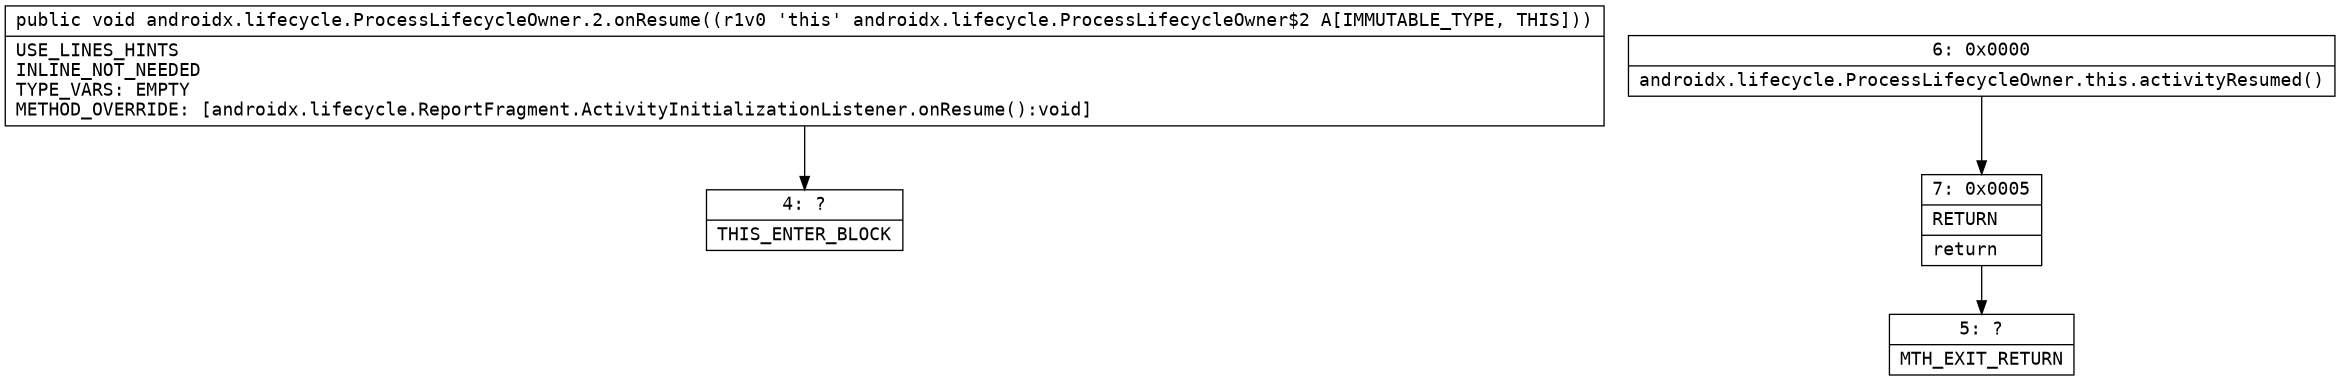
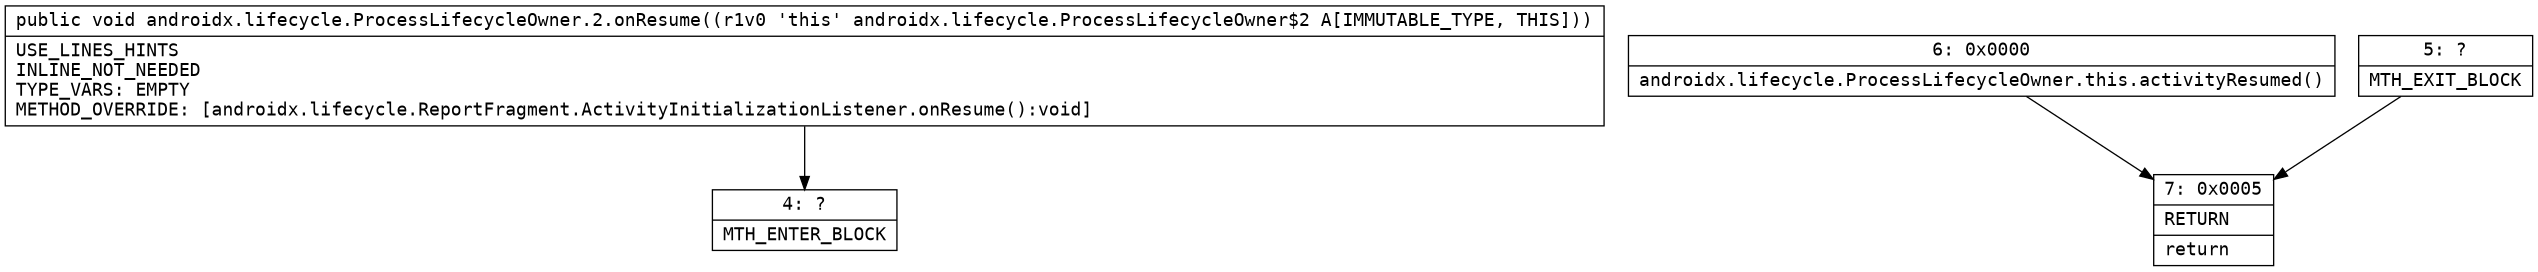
(805, 235) -> (805, 235)
(1982, 283) -> (2343, 134)
(1982, 359) -> (2446, 80)
